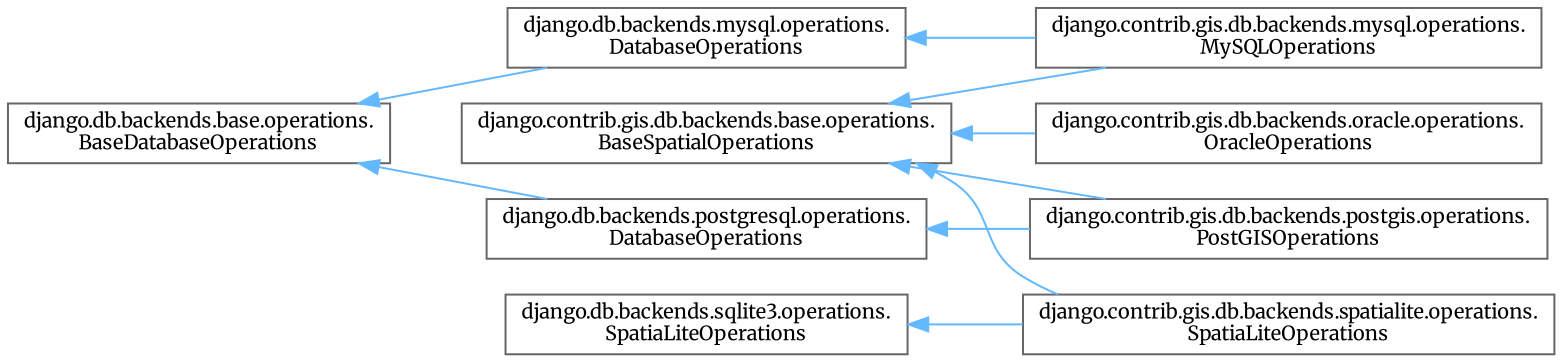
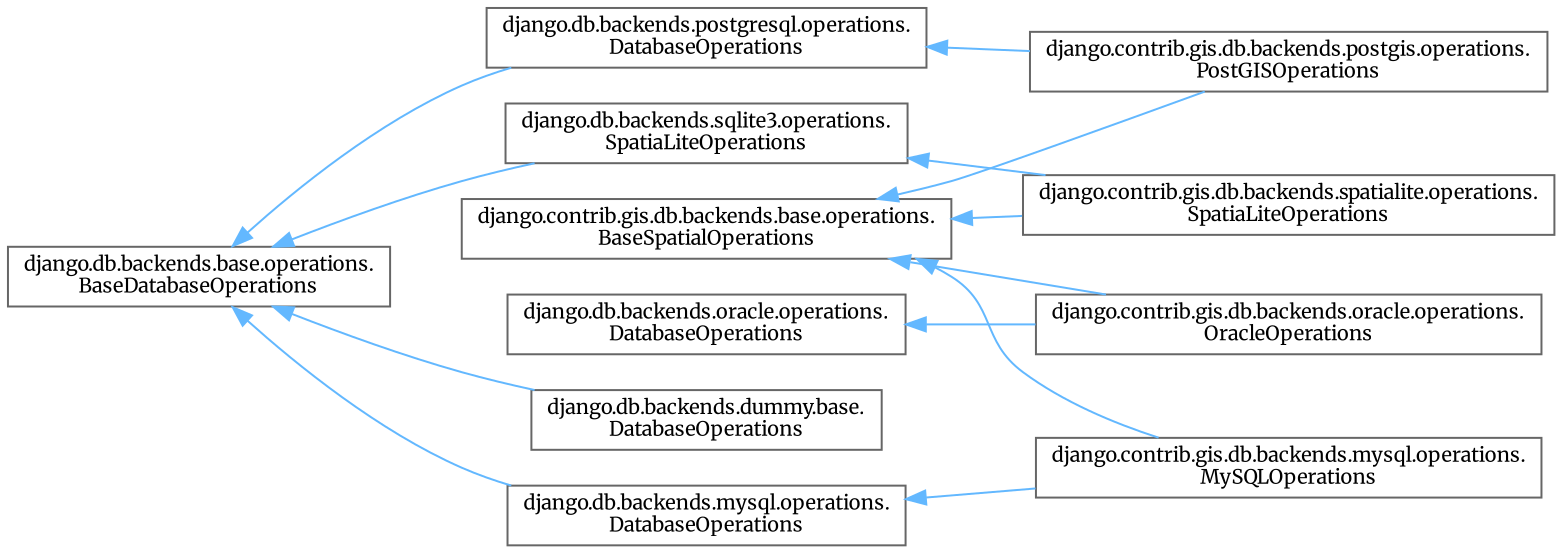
none -> (412, 196)
none -> (707, 324)
none -> (707, 420)
